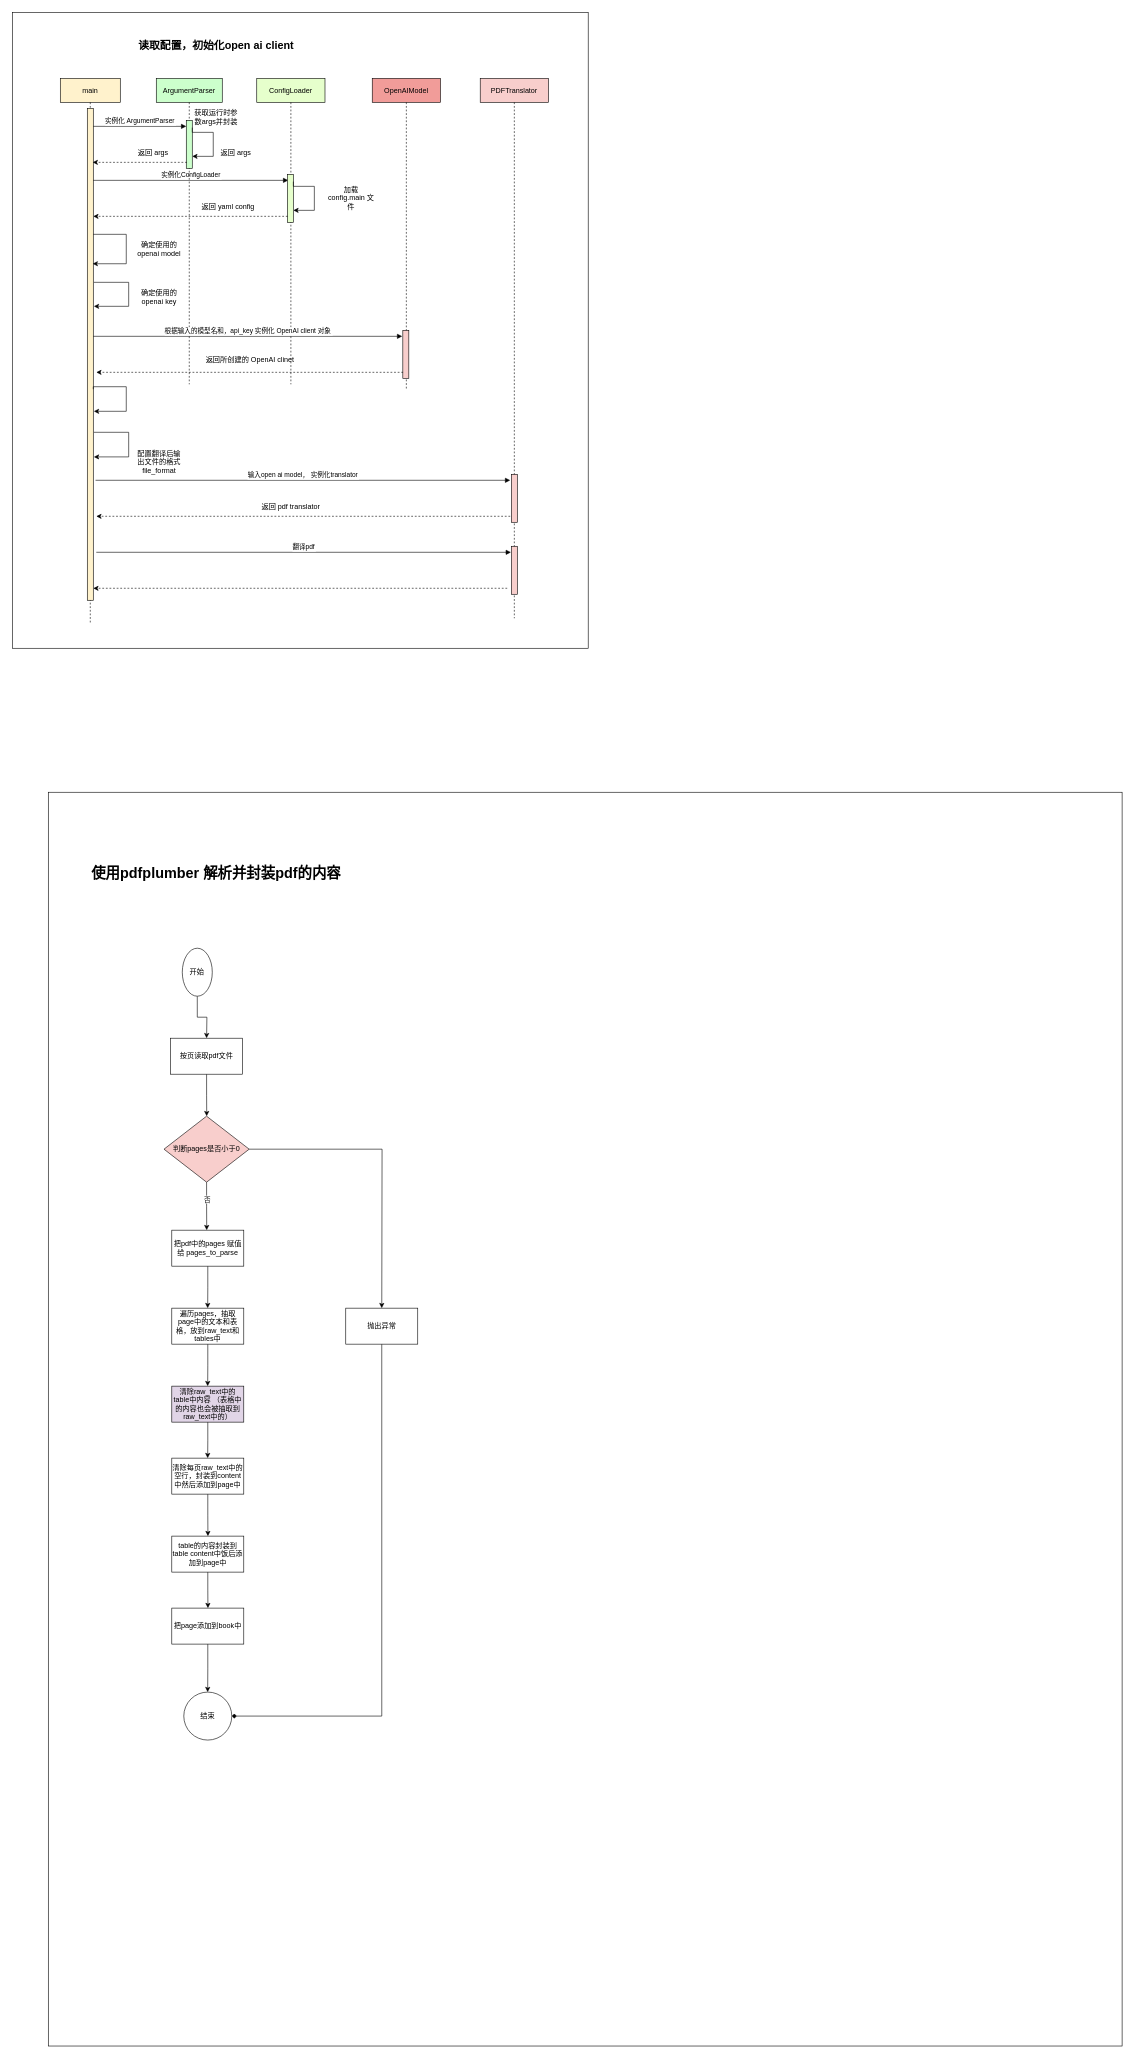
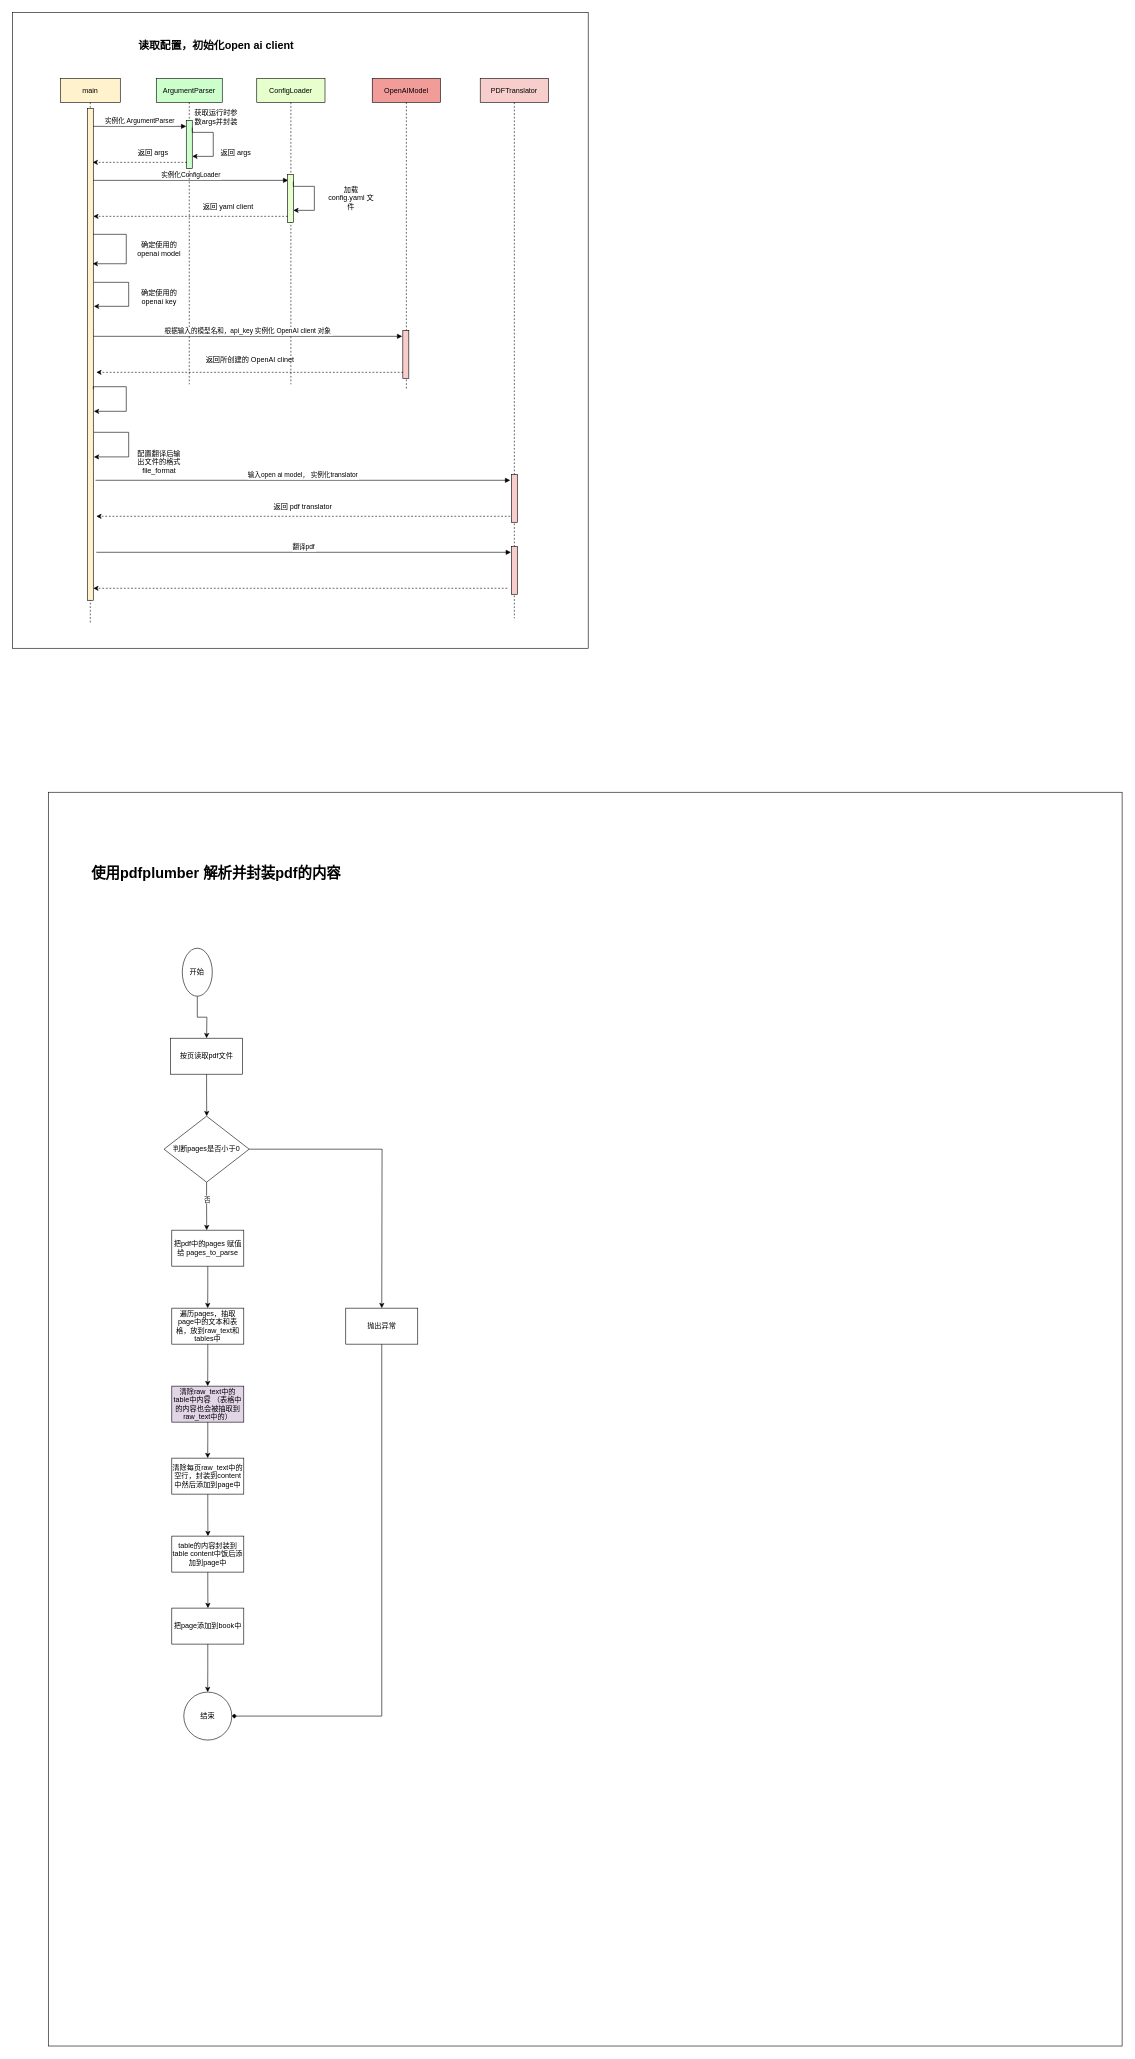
(351, 198) -> (351, 198)
(228, 207) -> (228, 207)
(291, 507) -> (303, 507)
(207, 1149) -> (207, 1149)
